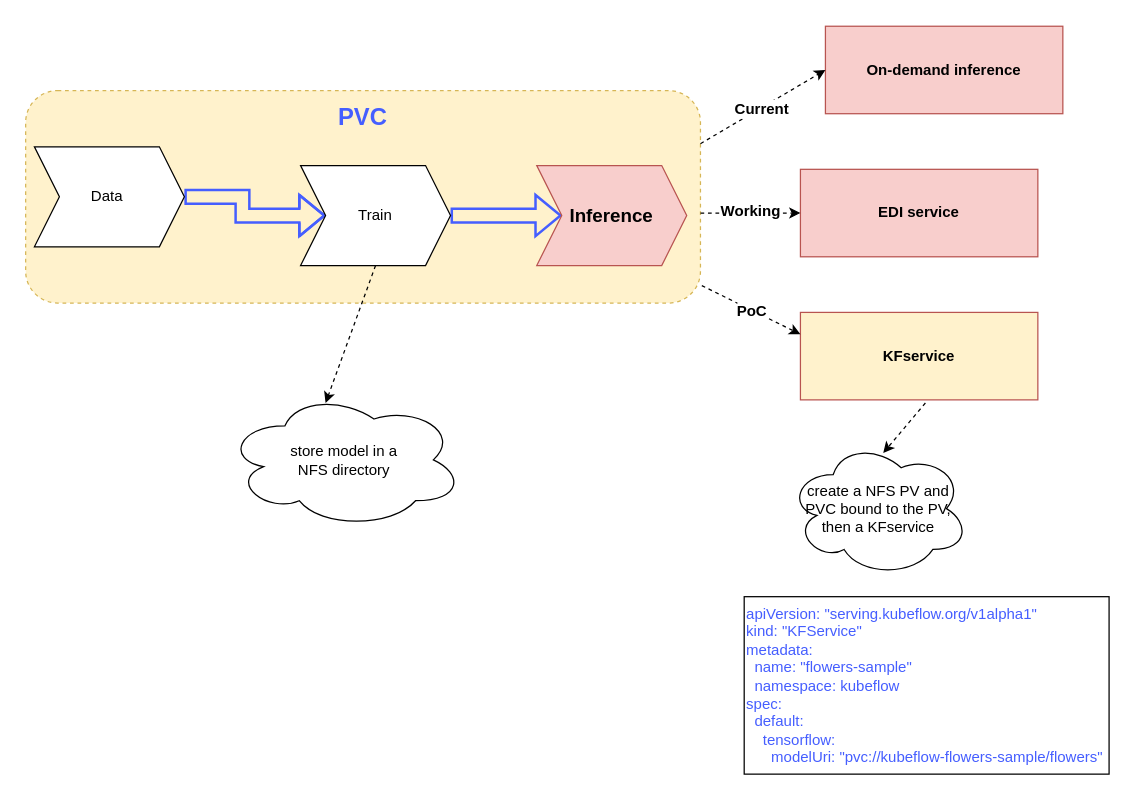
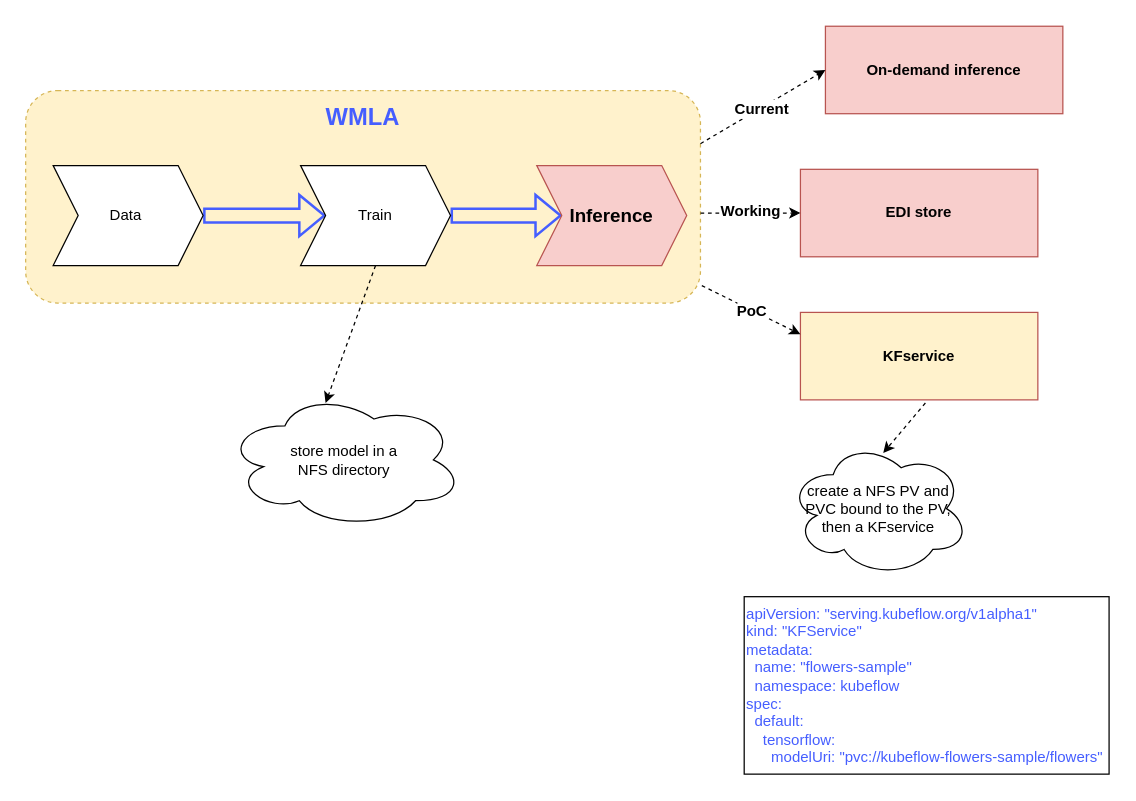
(363, 118) -> (363, 118)
(109, 197) -> (128, 216)
(919, 213) -> (919, 213)
